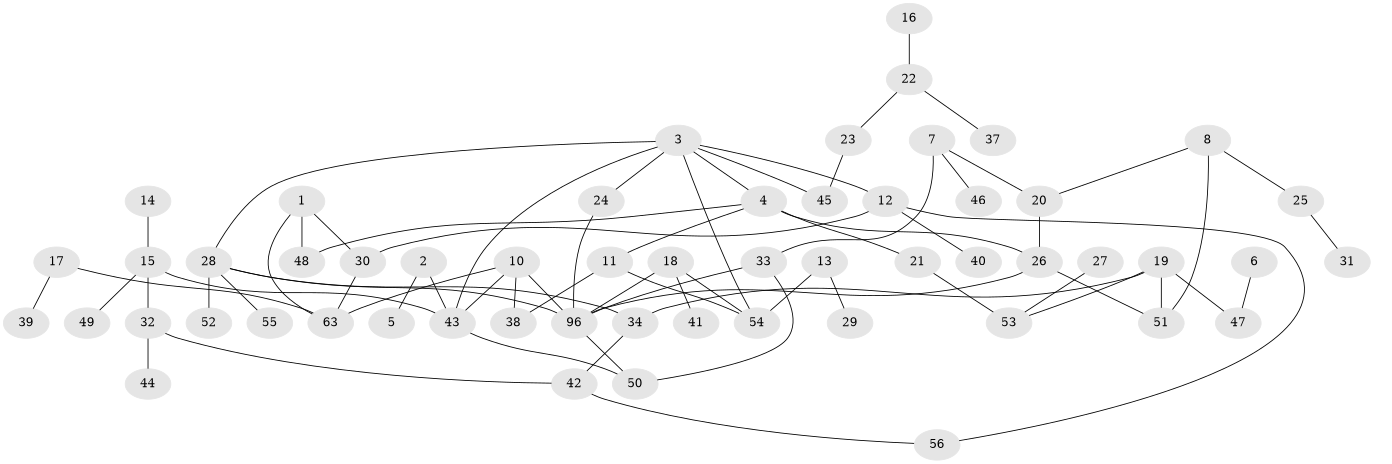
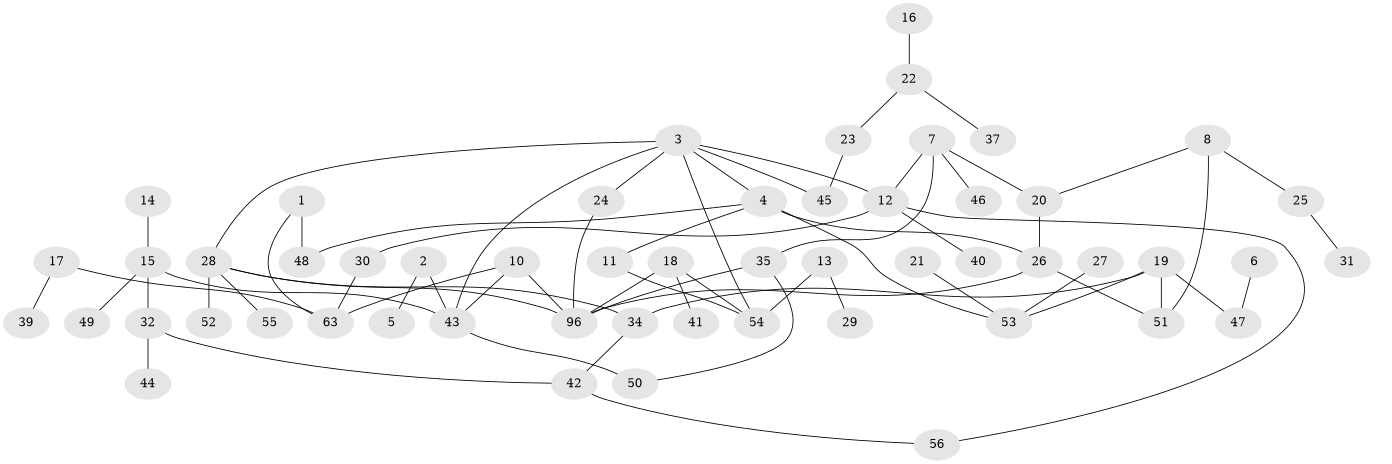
none -> (909, 171)
(332, 232) -> none
(840, 233) -> (880, 272)
(764, 262) -> (764, 262)
(513, 323) -> none
(601, 350) -> none
